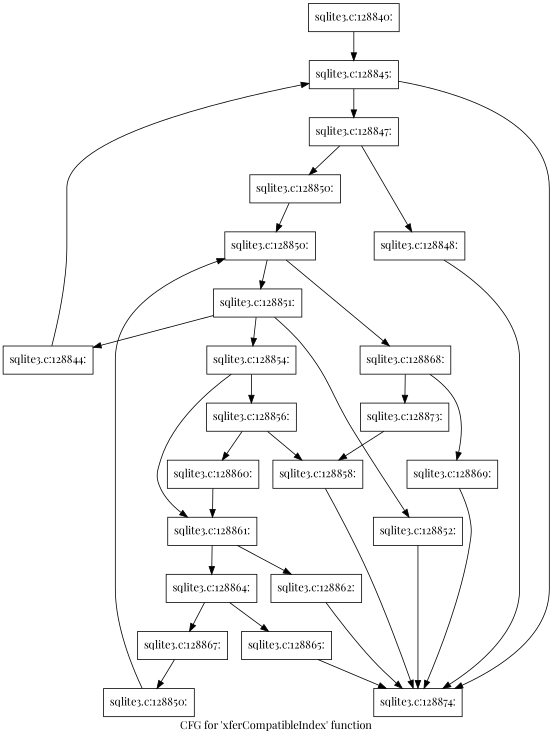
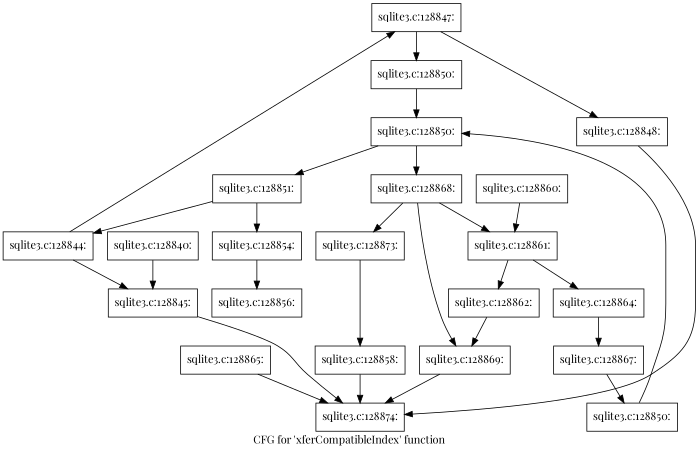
(354, 99) -> (229, 134)
(171, 437) -> (461, 215)
(234, 443) -> none
(282, 443) -> none
(418, 531) -> none
(246, 615) -> none
(359, 645) -> (481, 328)
